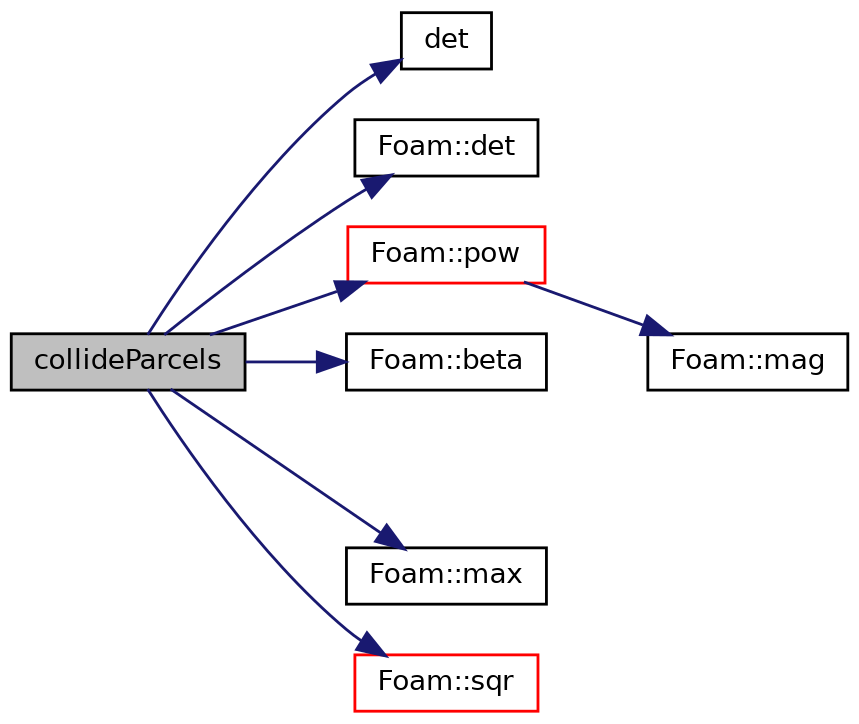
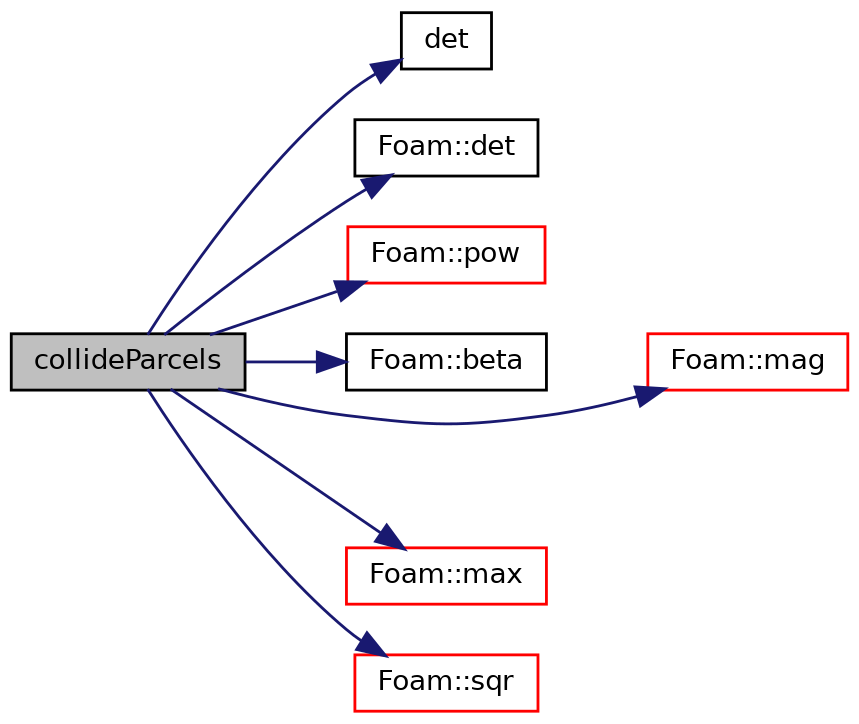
(583, 303) -> (428, 423)
(748, 362) -> (748, 362)
(446, 576) -> (446, 576)
